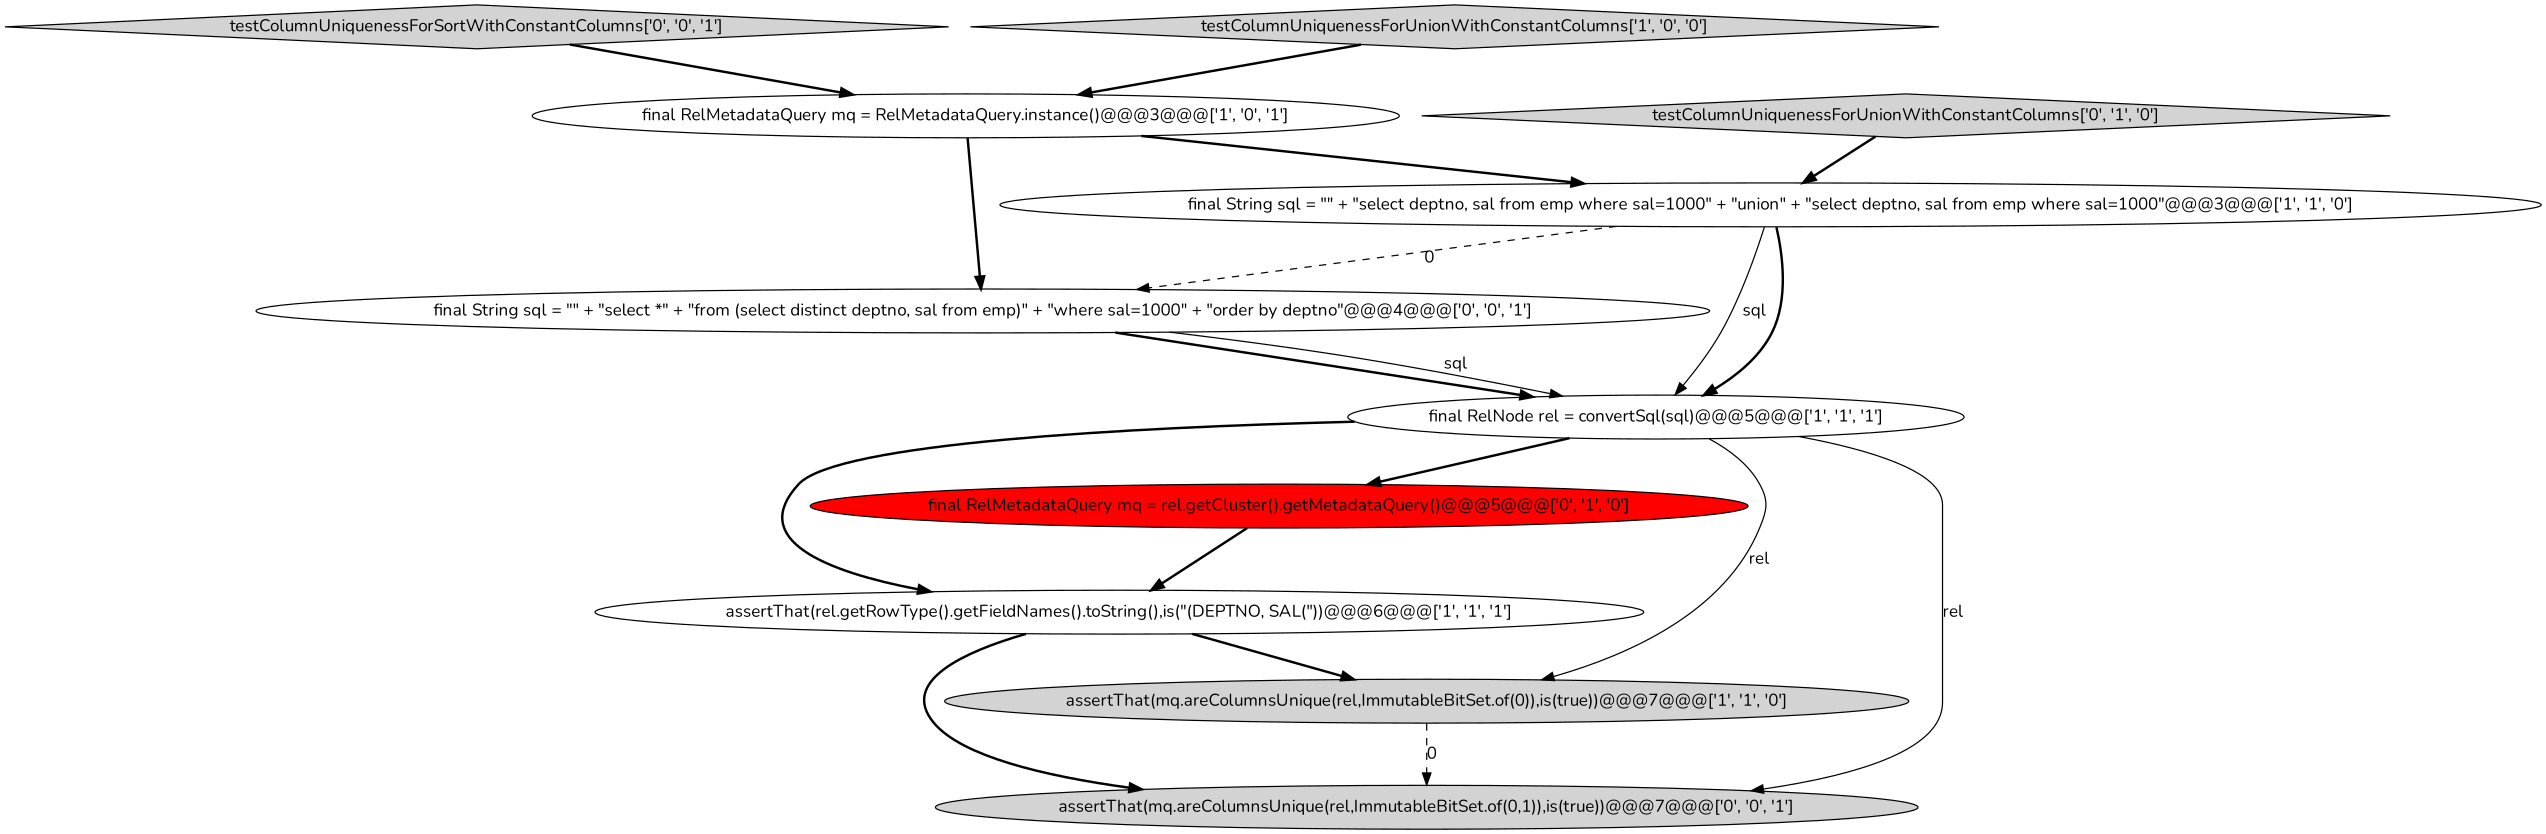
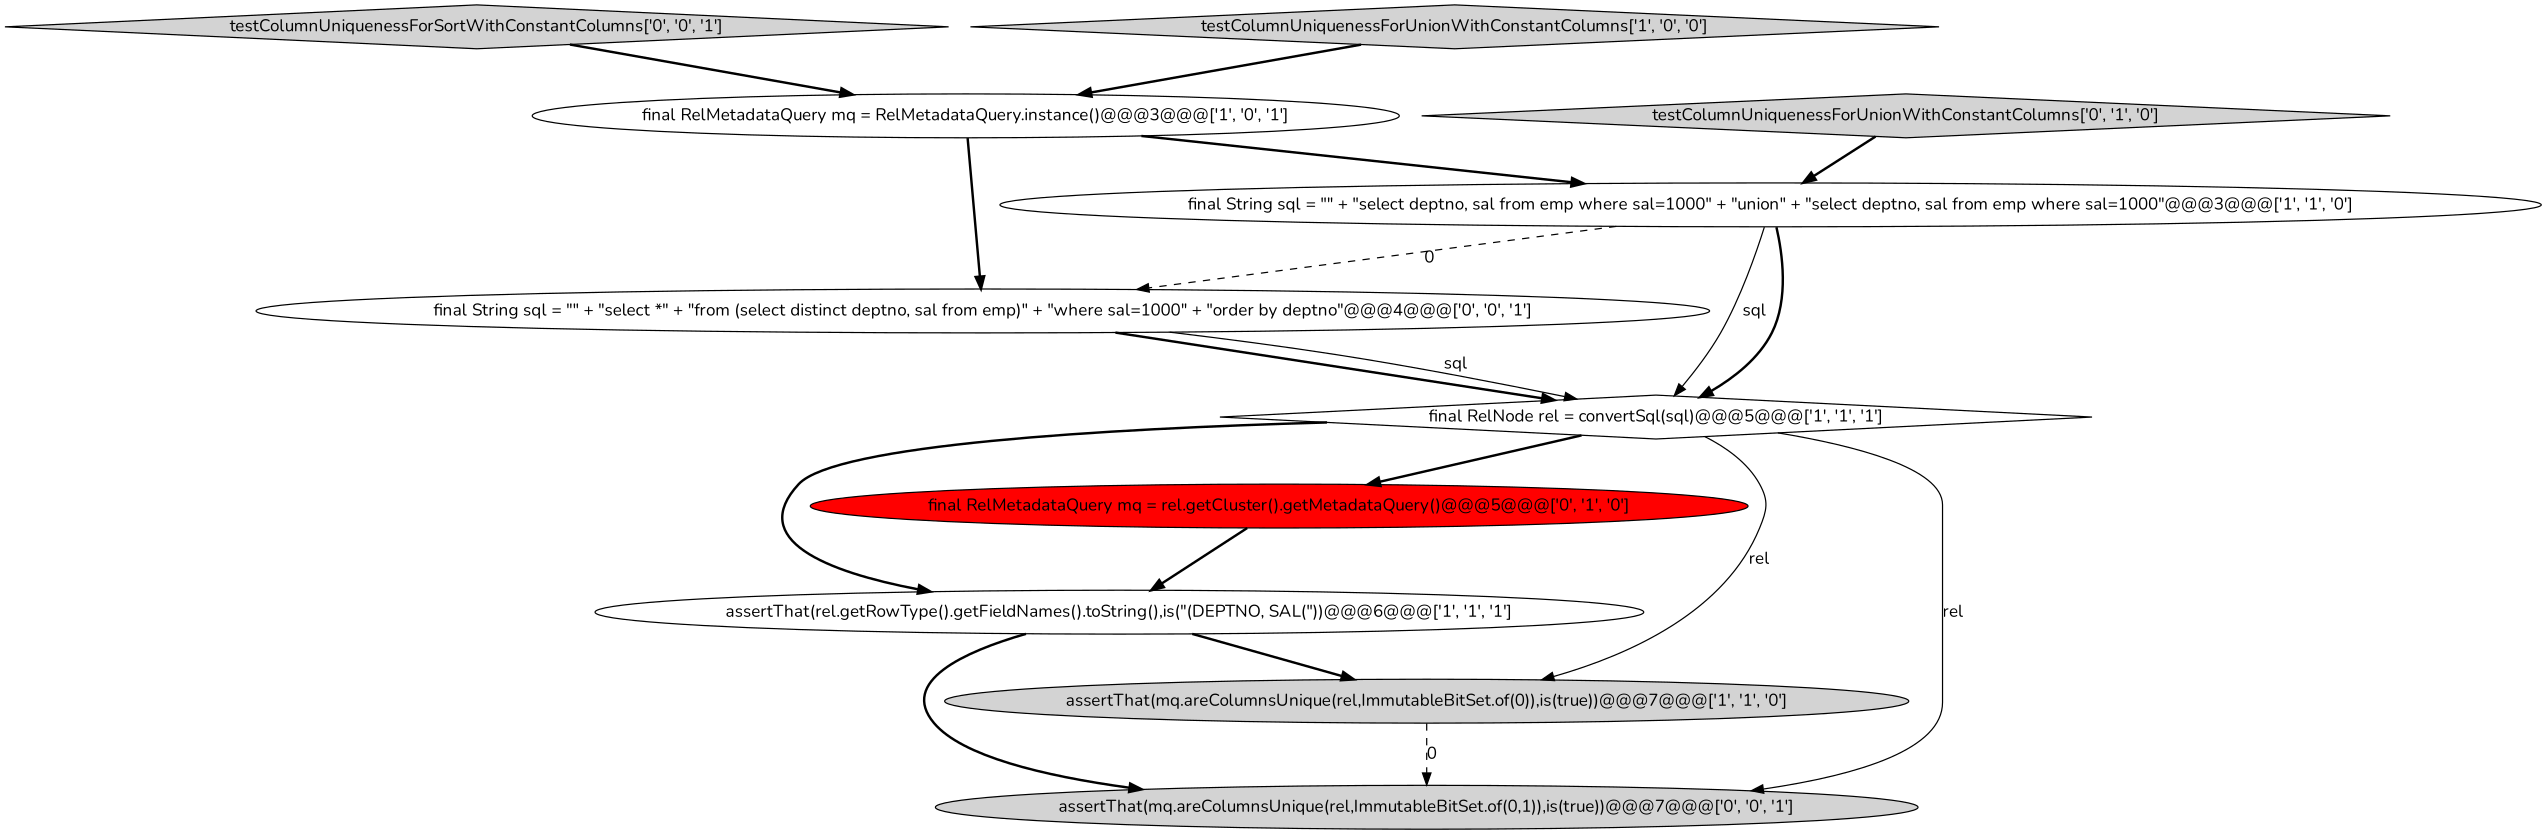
(1656, 417) -> (1656, 417)
